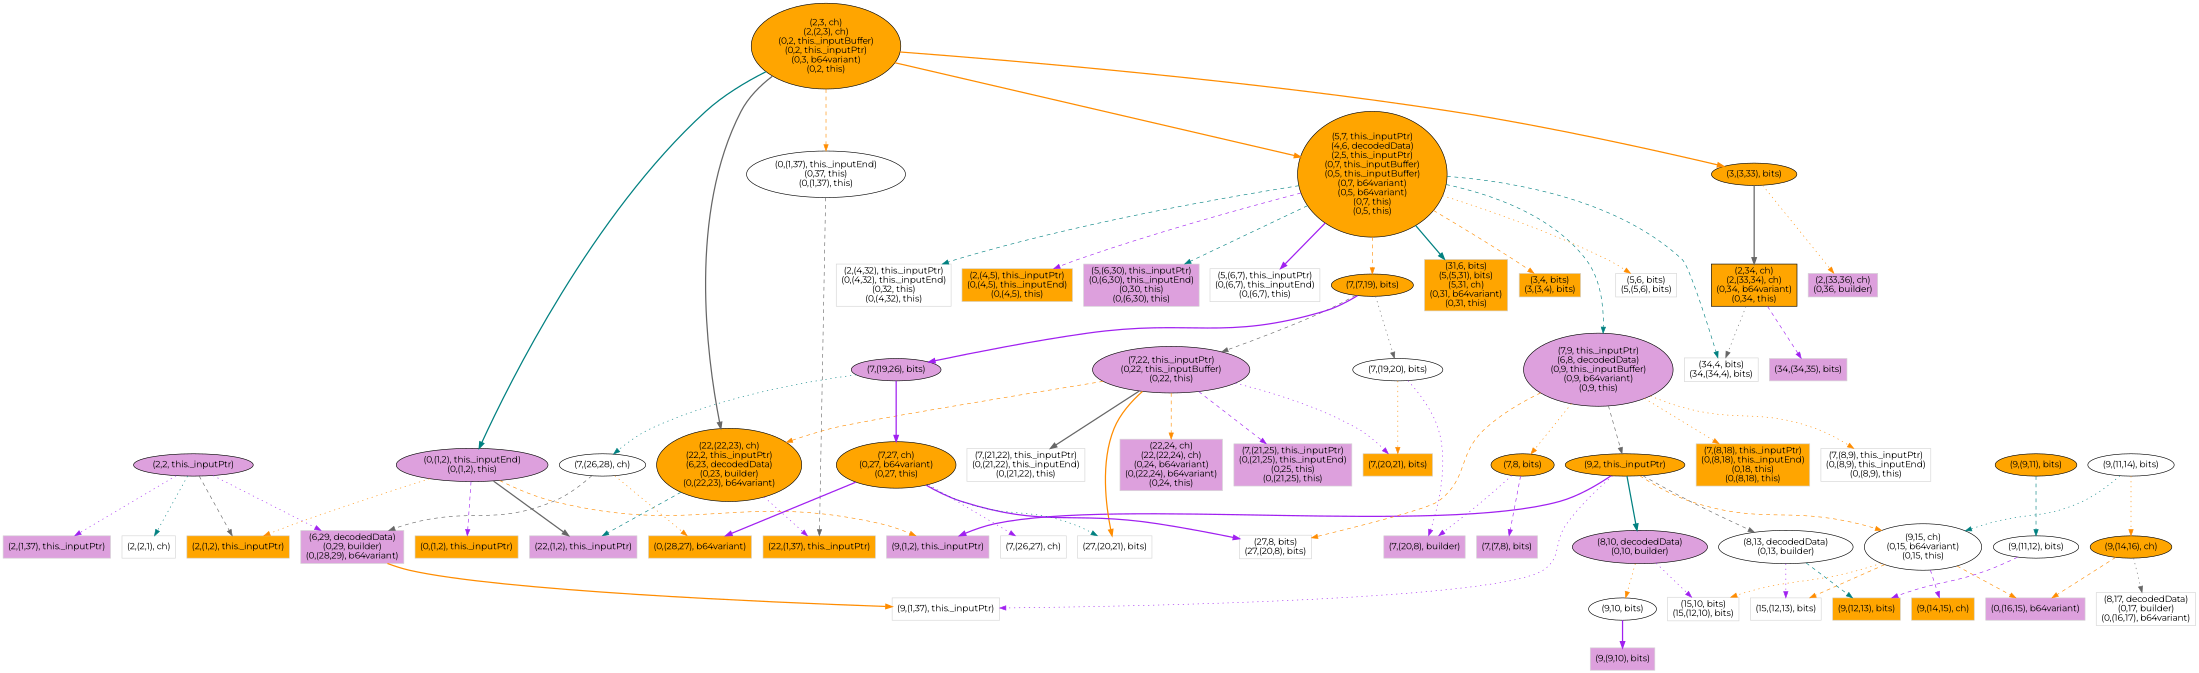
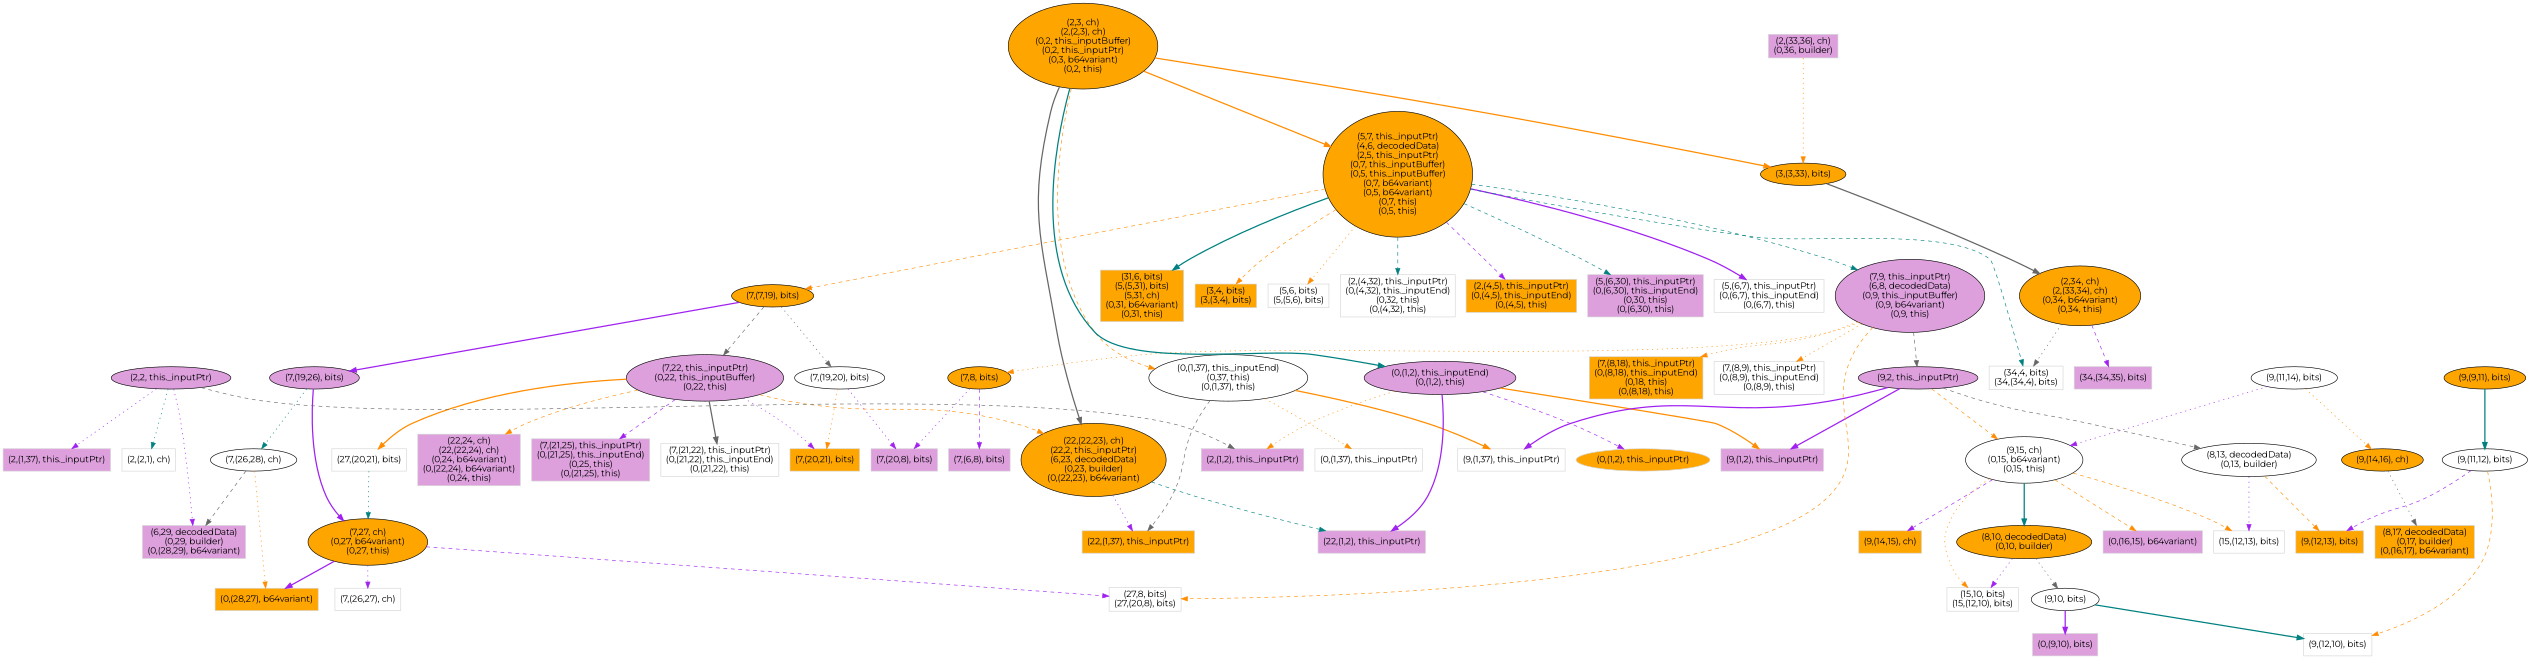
(1796, 227) -> (1803, 107)
(1754, 285) -> (2080, 296)
none -> (1369, 460)
(1625, 465) -> (1918, 378)
(1631, 500) -> (2024, 501)
(2036, 503) -> (2485, 416)
(527, 505) -> (1438, 468)
(1008, 512) -> (369, 492)
(2050, 512) -> (2172, 415)
(704, 514) -> (1617, 407)
(1117, 519) -> (764, 571)
(238, 547) -> (1253, 460)
(467, 547) -> (1643, 460)
(1425, 547) -> (904, 460)
(1507, 547) -> (979, 460)
(1640, 547) -> (2024, 542)
(2086, 576) -> none
(1631, 578) -> (2045, 571)
(1830, 581) -> (2290, 501)
(636, 594) -> (1391, 413)
(1336, 598) -> (1706, 406)
(2146, 609) -> (2425, 542)
none -> (2338, 645)
(1623, 659) -> (2065, 645)
